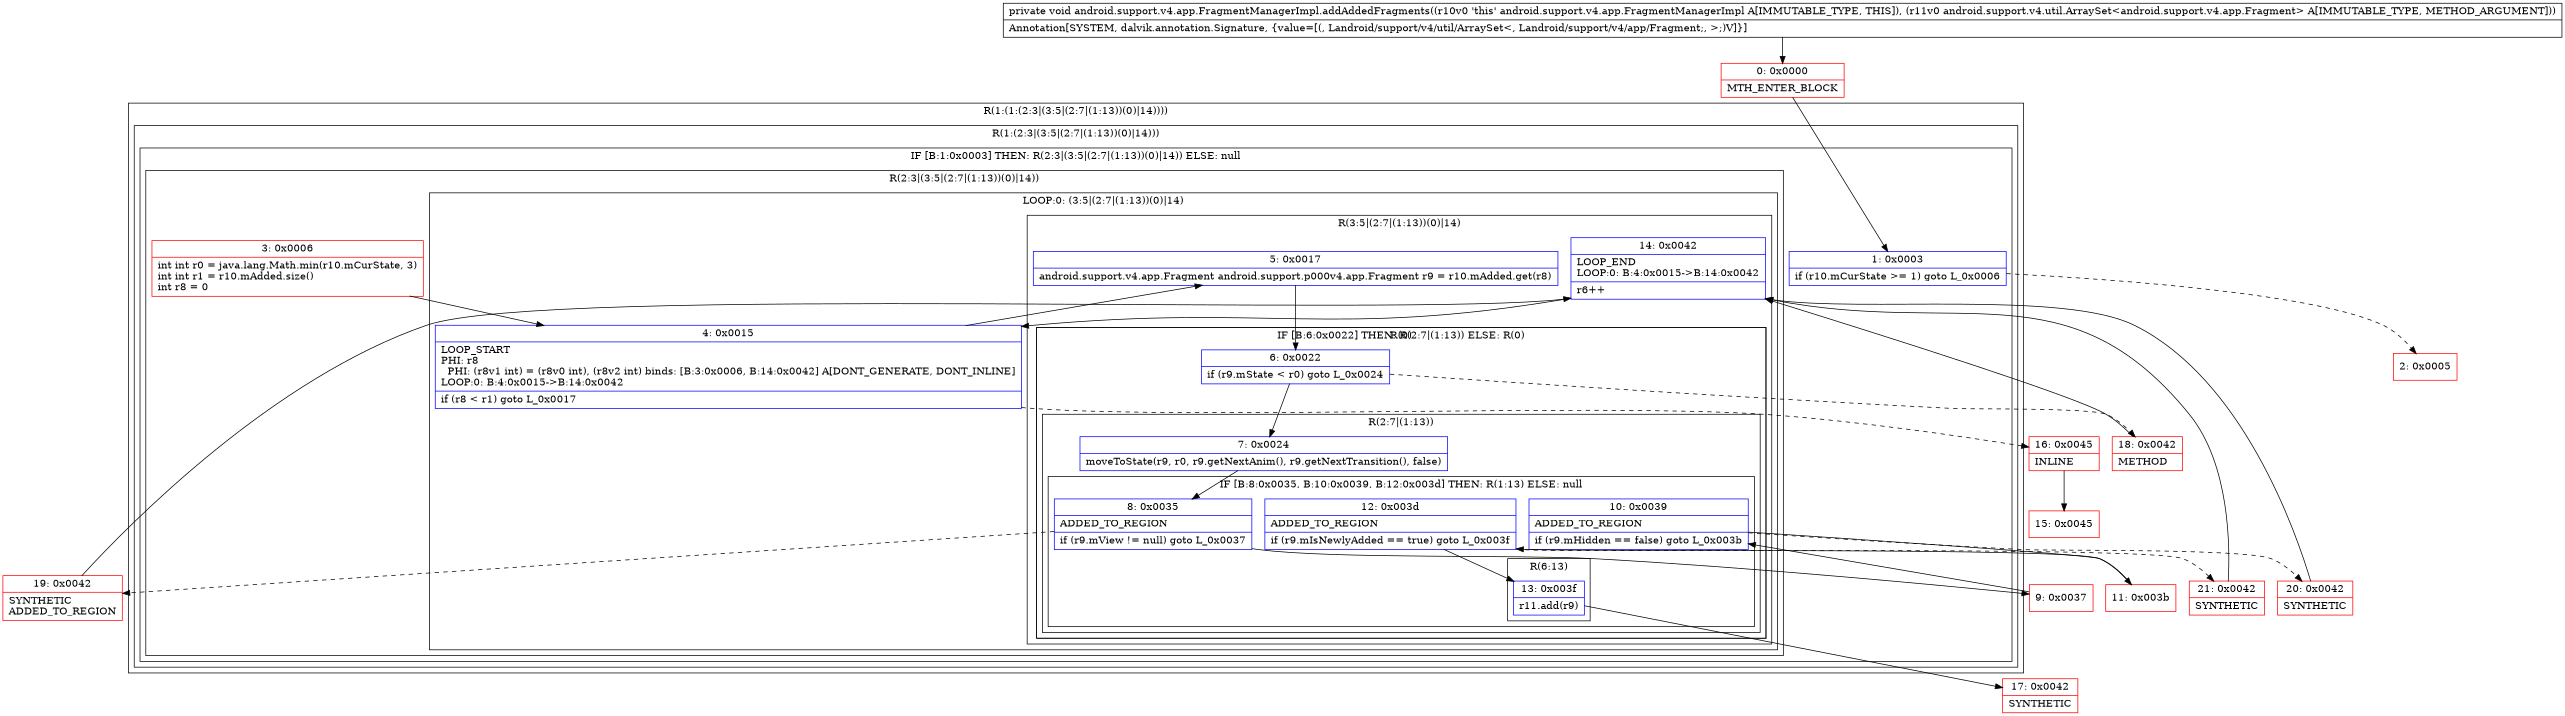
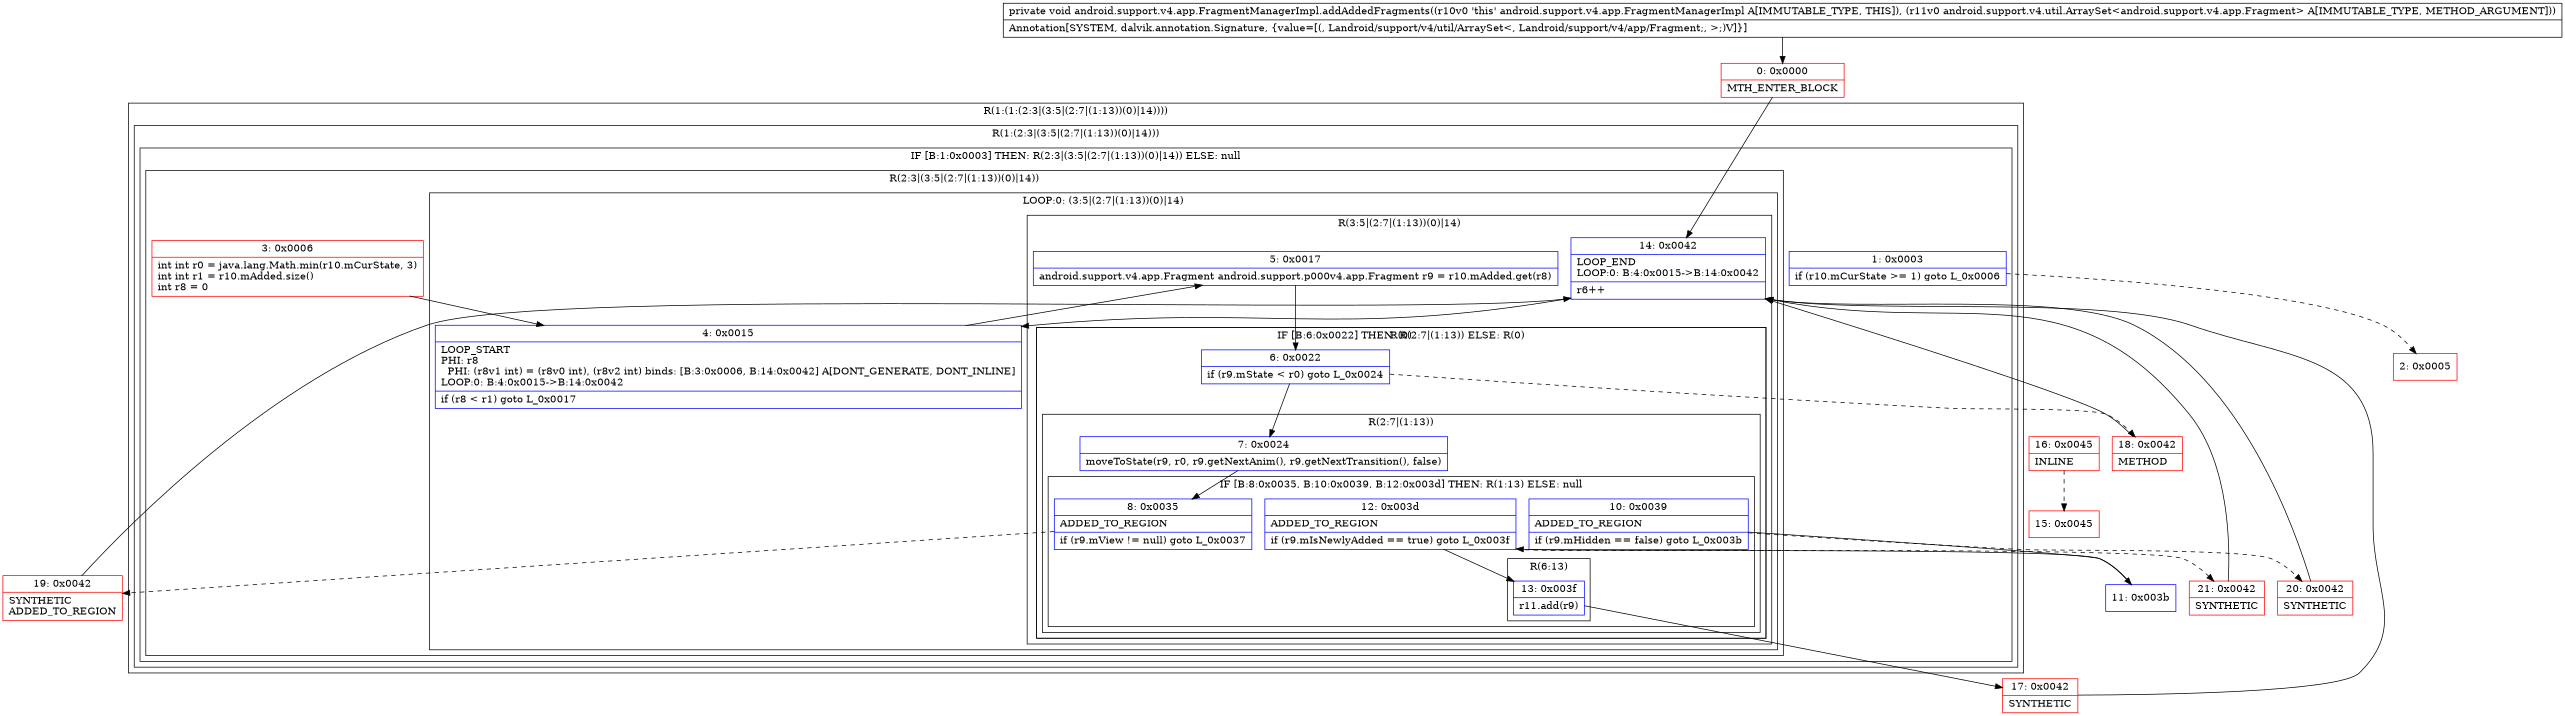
(1838, 171) -> (1731, 164)
none -> (2346, 384)
(1522, 411) -> none
(2064, 487) -> (2064, 487)
(2061, 598) -> none
(2141, 598) -> (2141, 598)
